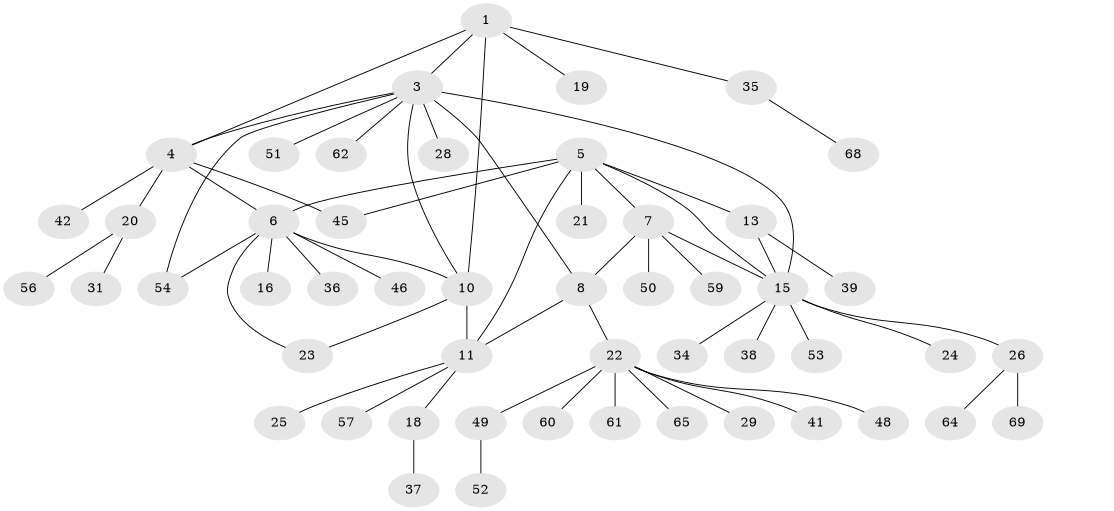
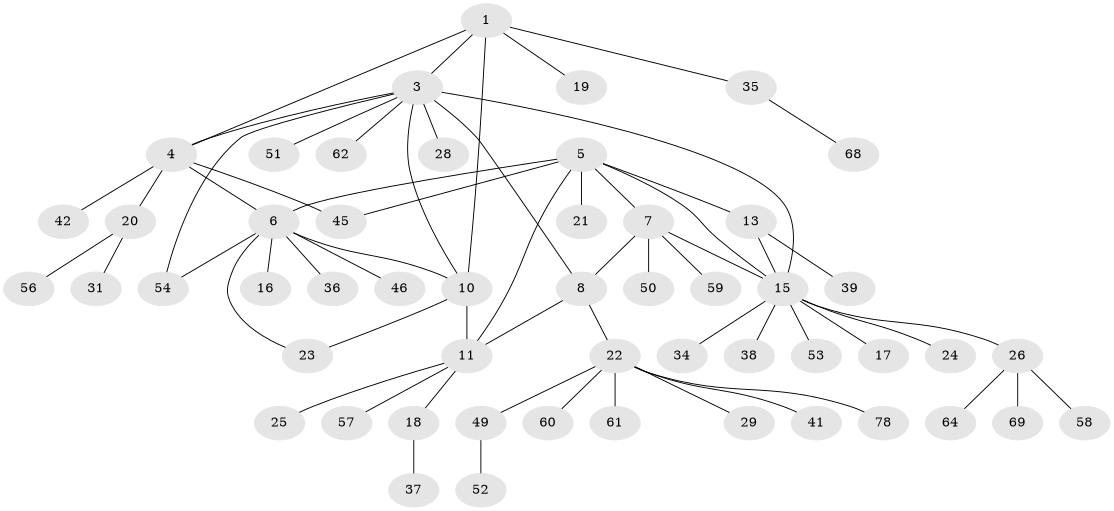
none -> (883, 356)
(682, 423) -> none
(883, 423) -> (883, 423)
none -> (1085, 423)
